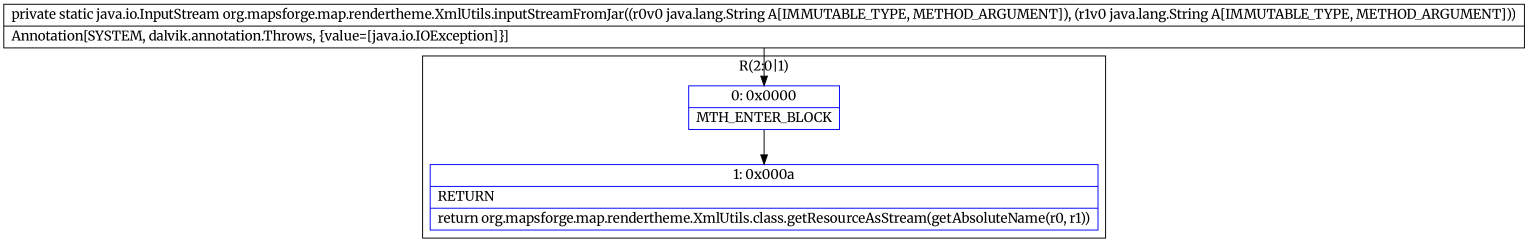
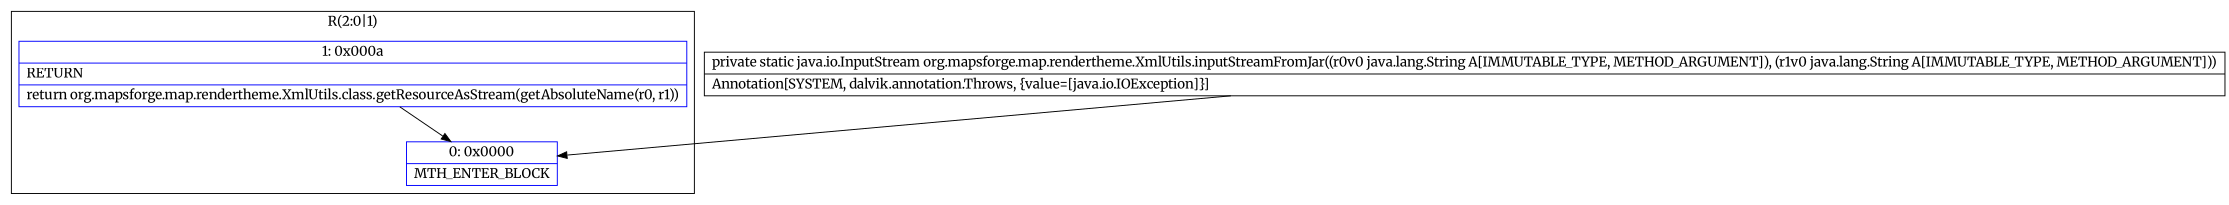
(764, 142) -> (421, 121)
